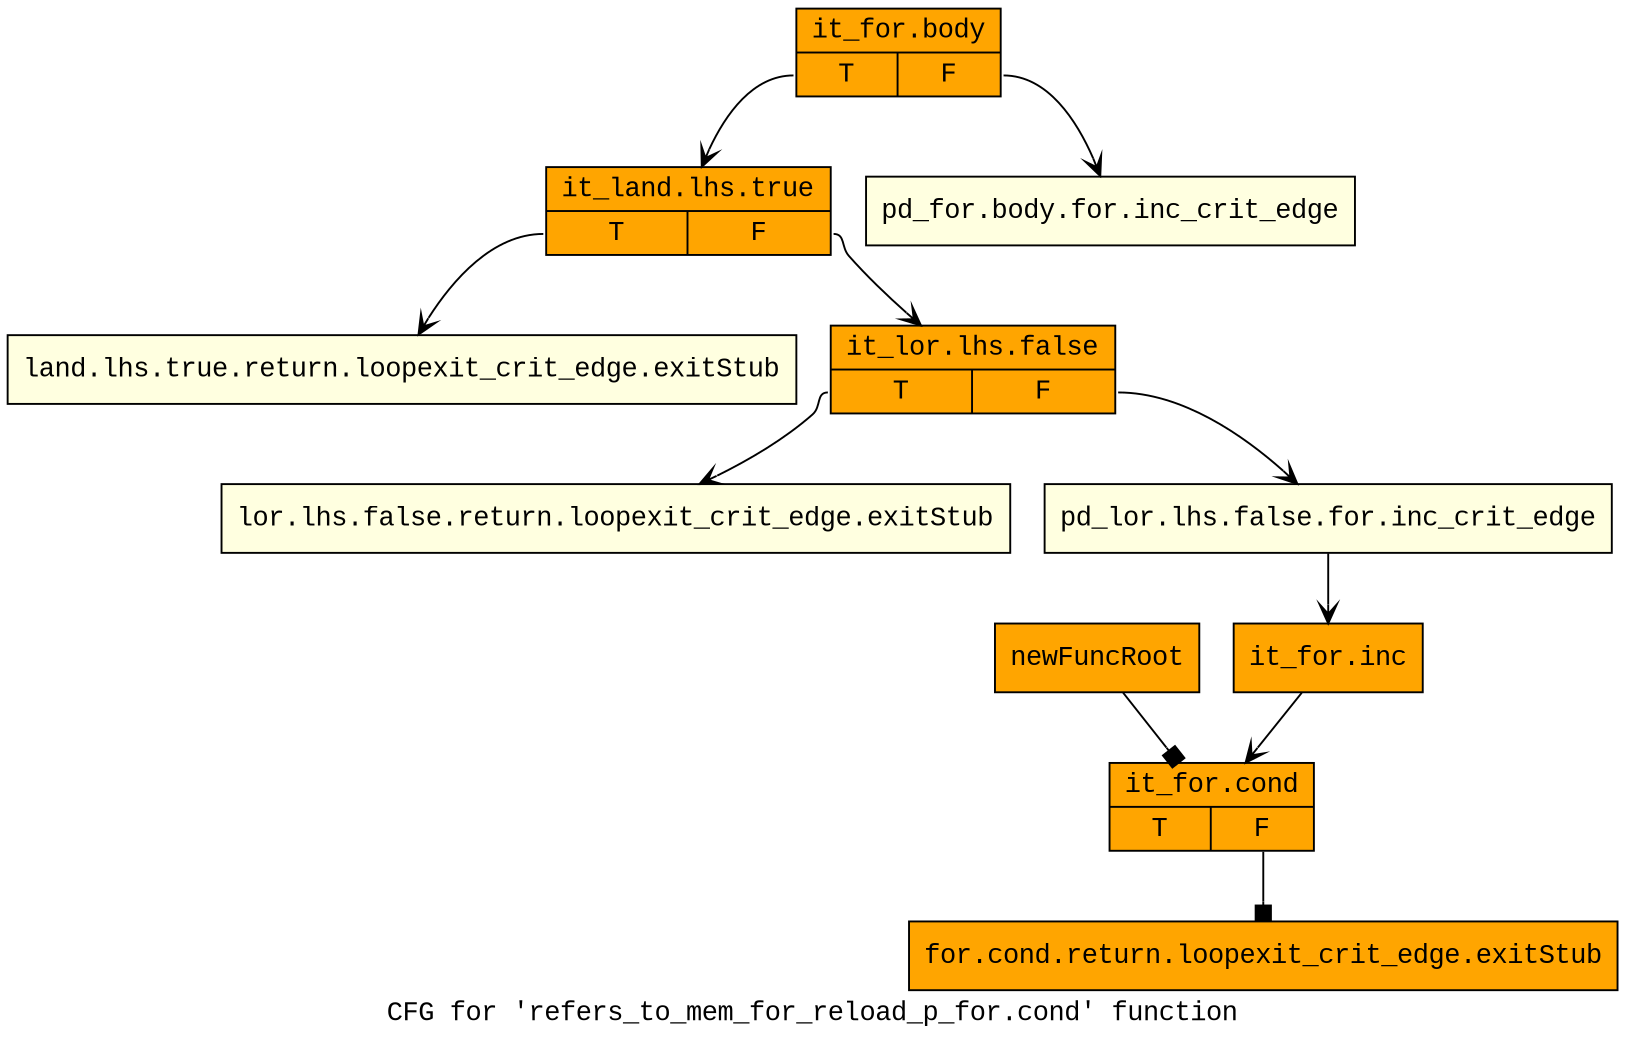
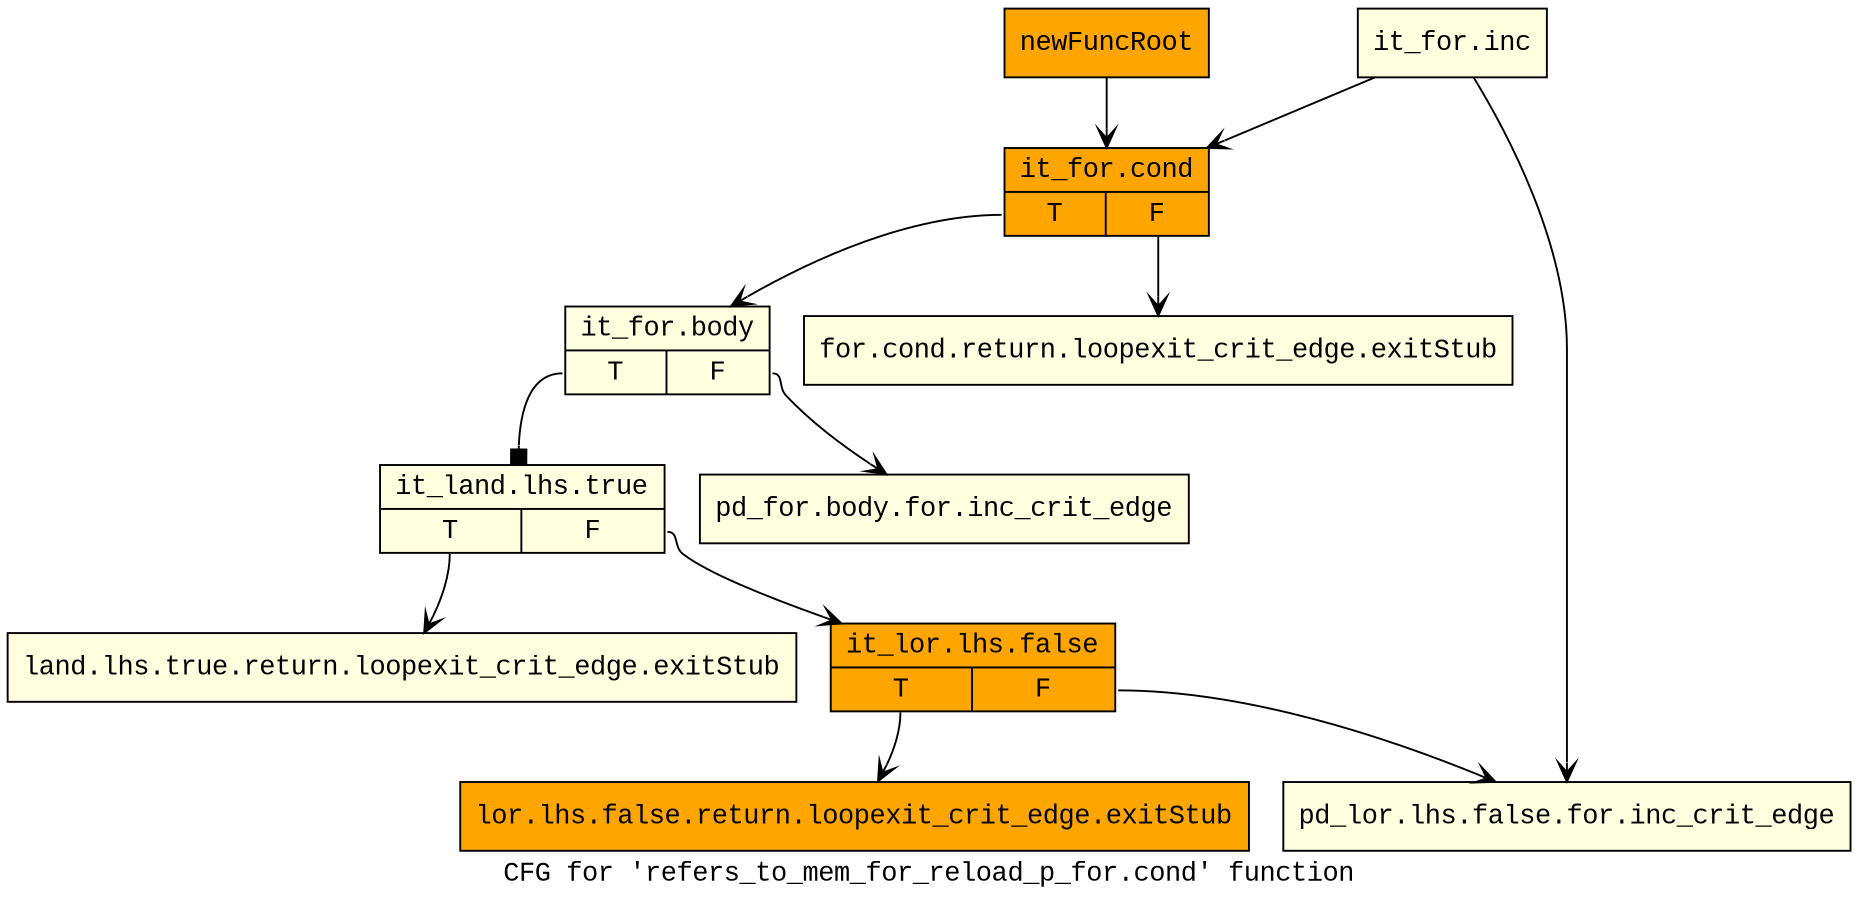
(899, 53) -> (667, 350)
(742, 100) -> (528, 400)
(688, 211) -> (522, 509)
none -> (870, 240)
(616, 518) -> (855, 816)
(1328, 579) -> (1567, 411)
(1328, 658) -> (1452, 43)
(1145, 720) -> (1107, 103)
(1263, 877) -> (1158, 267)
(1263, 956) -> (1158, 350)
